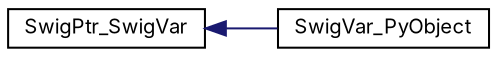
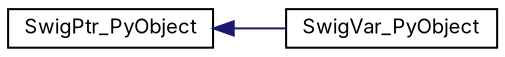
(107, 28) -> (111, 28)
